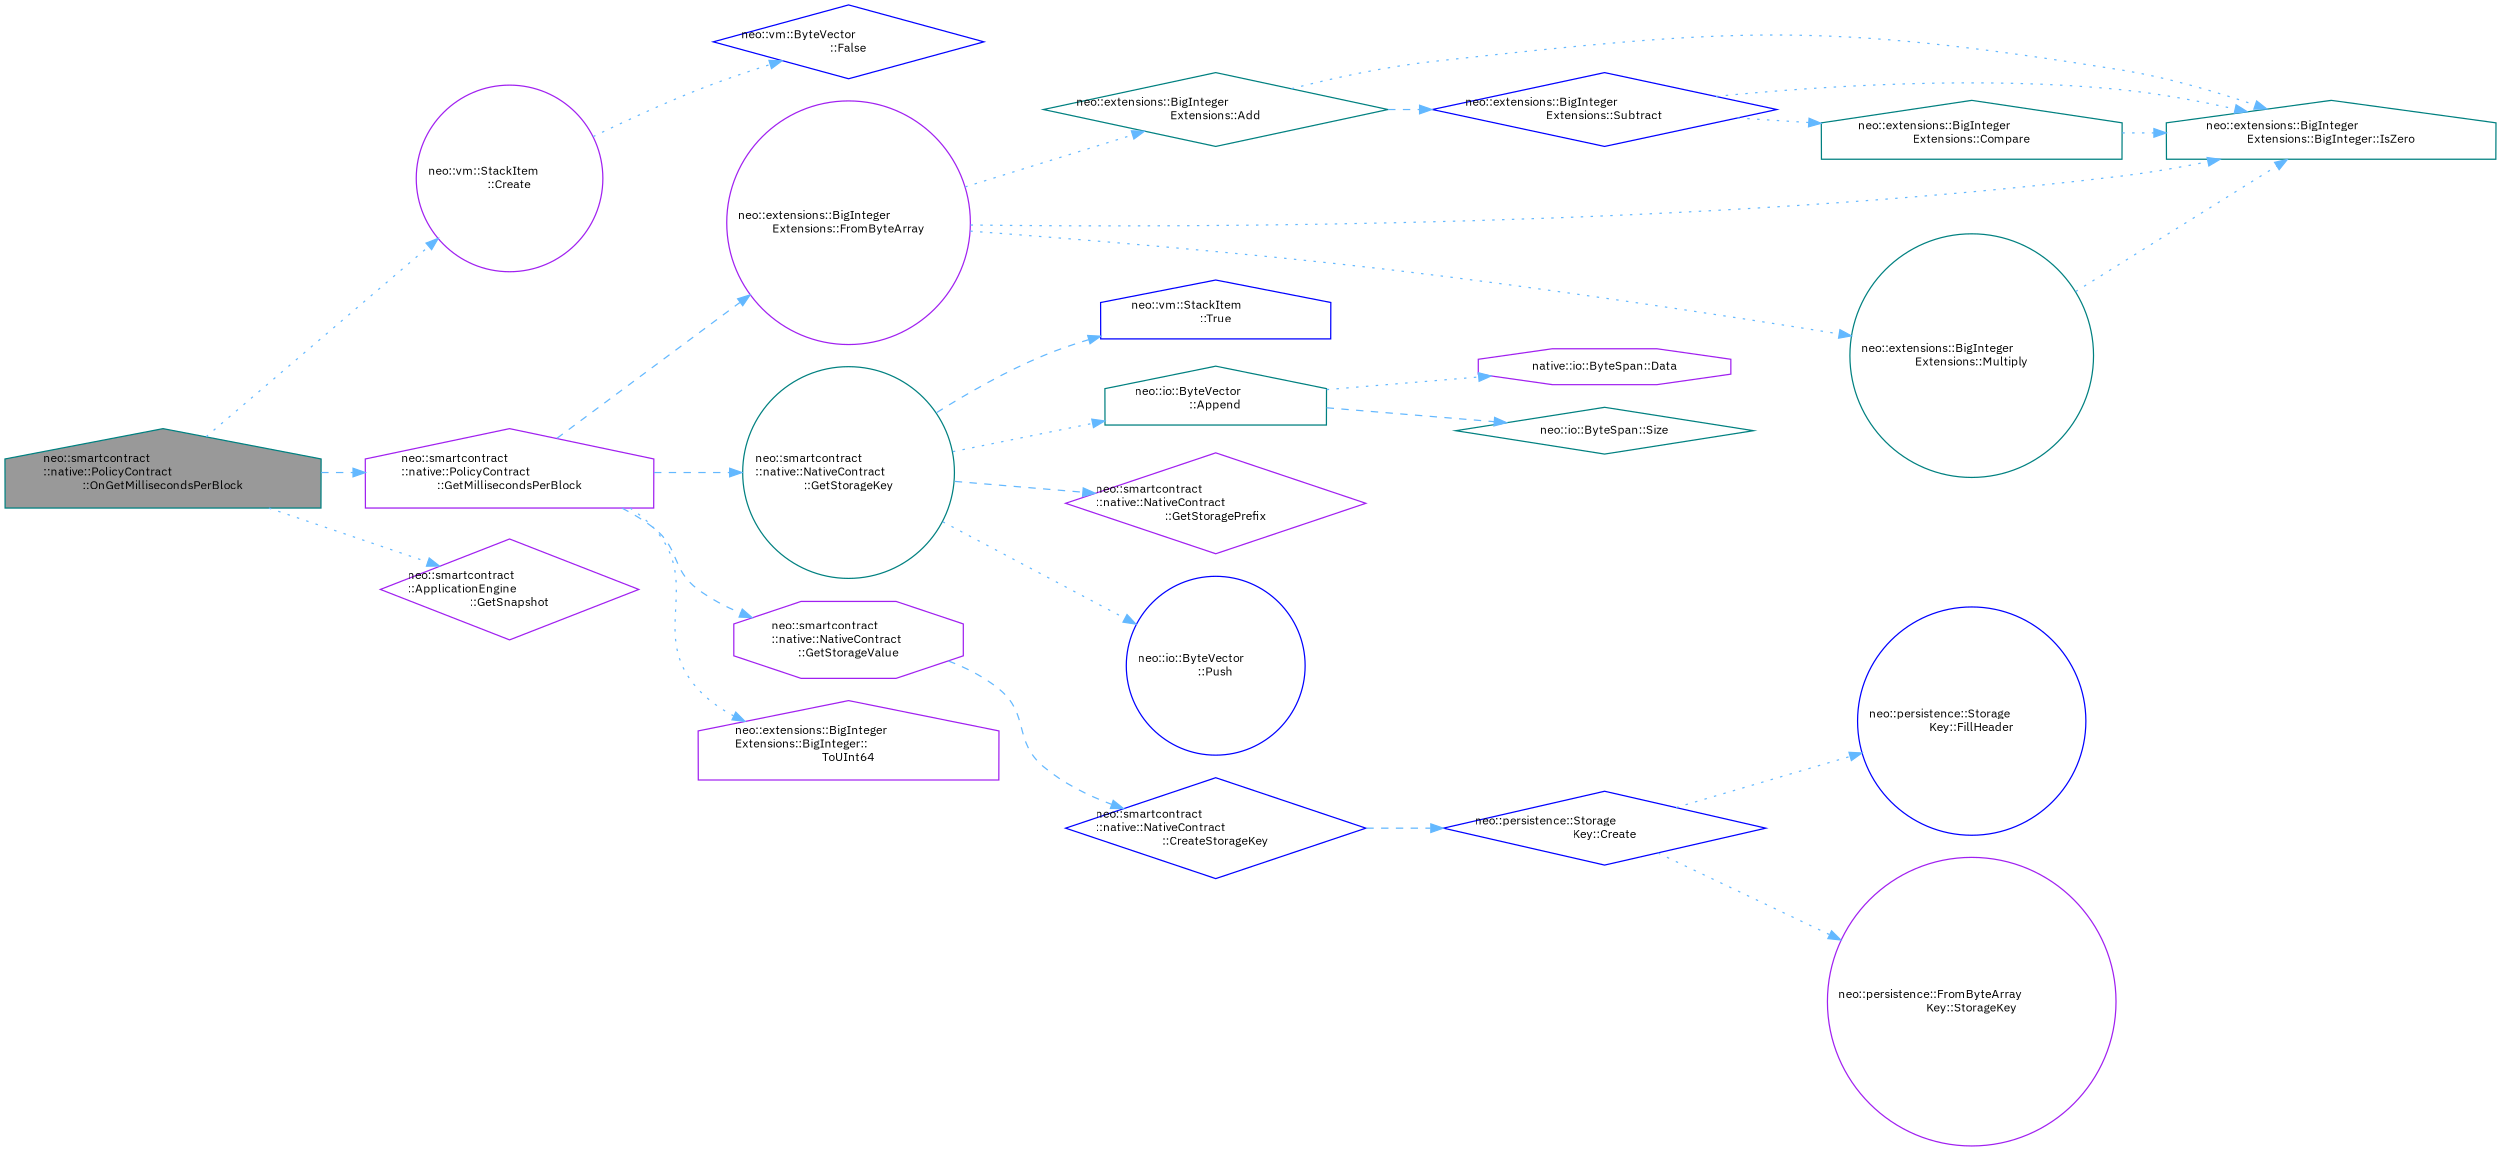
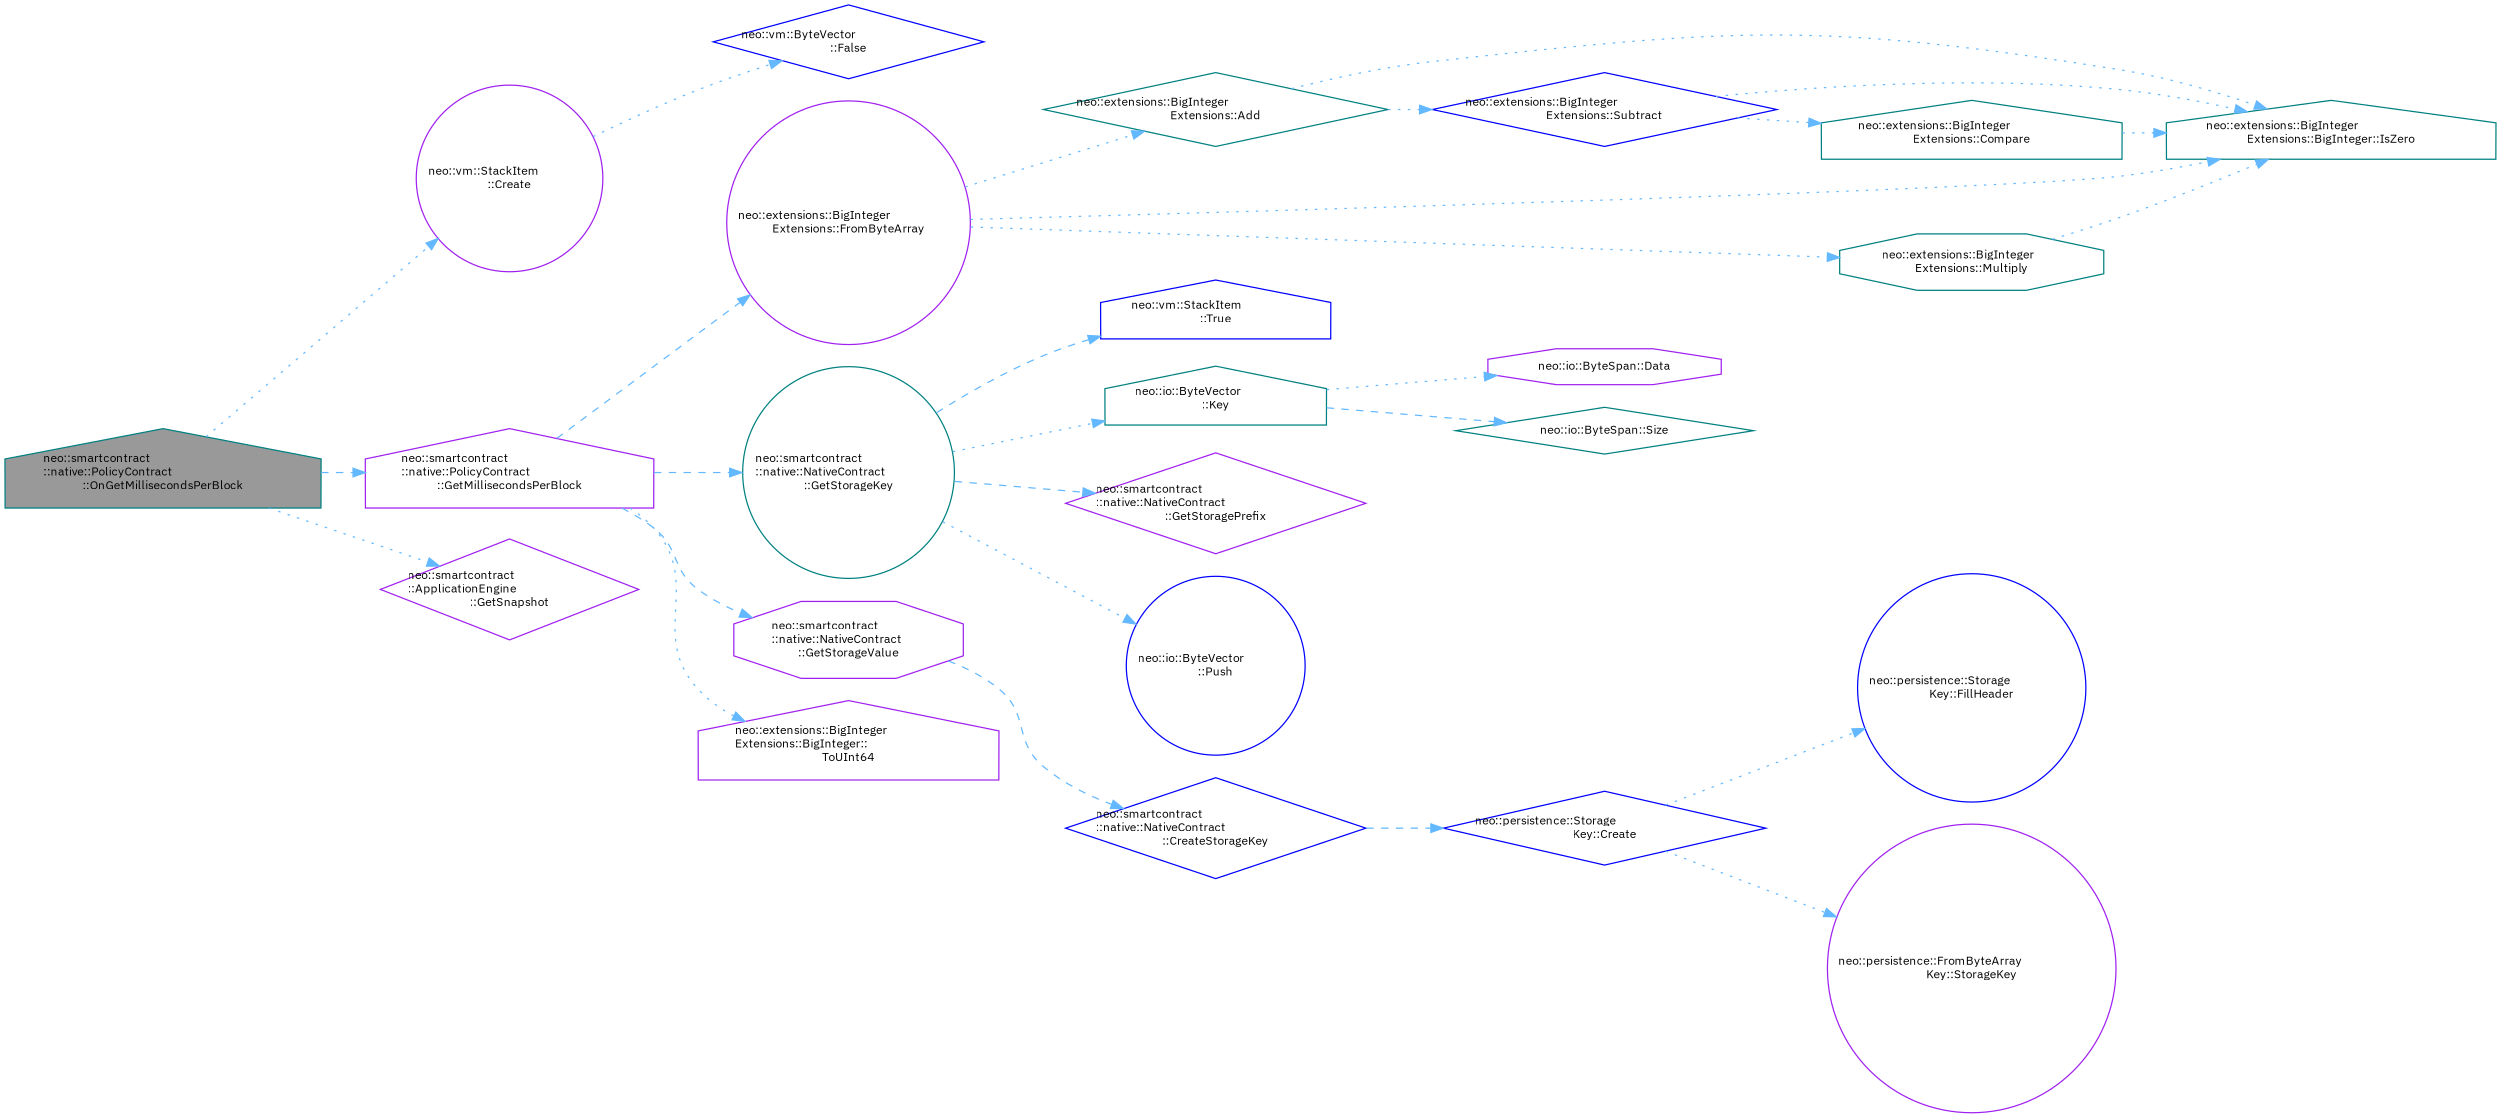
(1404, 110) -> (1404, 110)
(1972, 356) -> (1972, 262)
(1605, 367) -> (1605, 367)
(1216, 399) -> (1216, 399)
